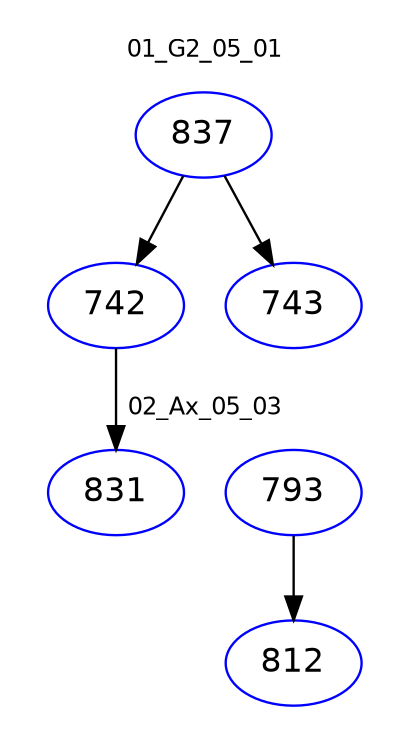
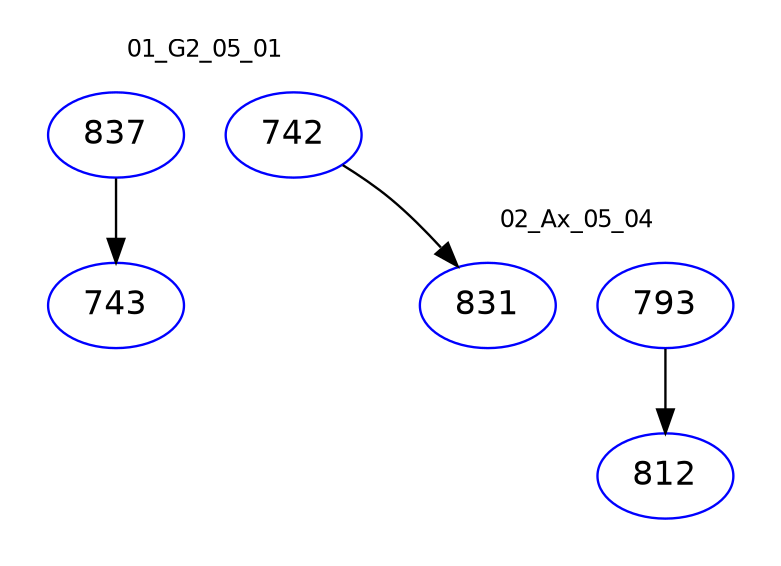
(166, 209) -> none
(205, 408) -> (577, 221)
